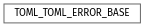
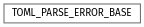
(72, 13) -> (72, 13)
